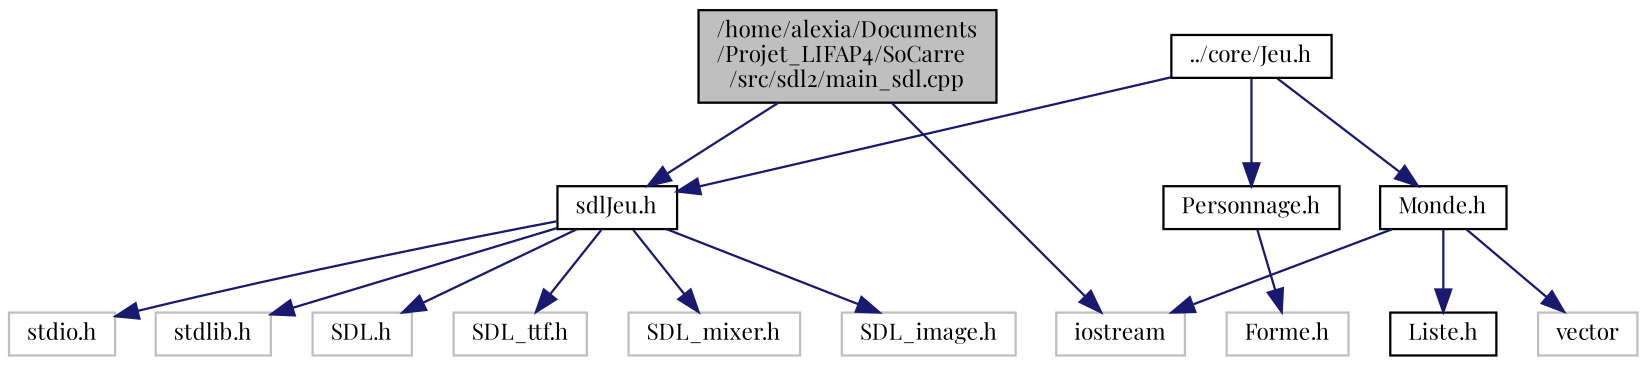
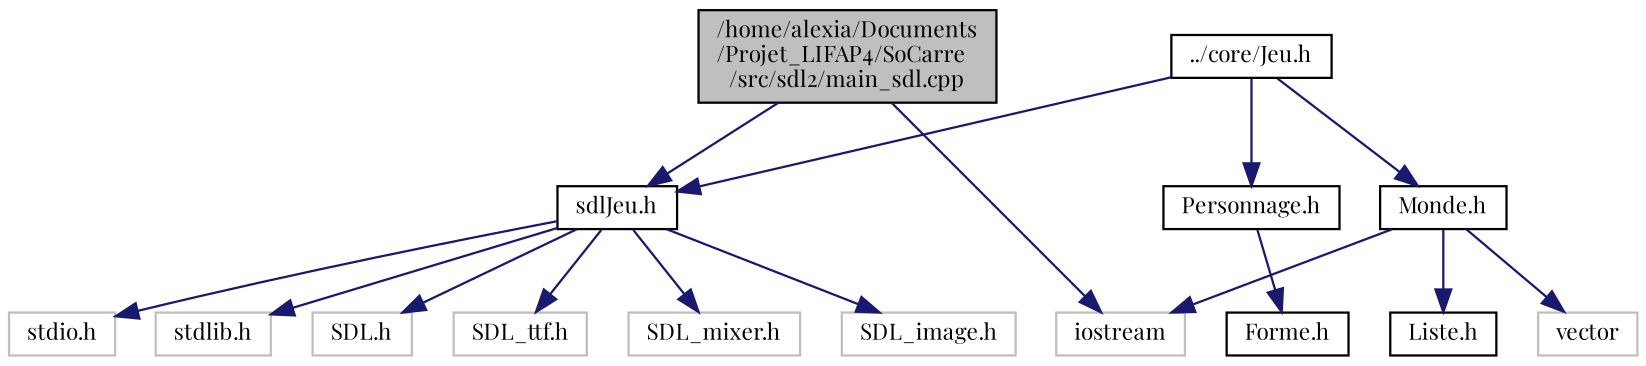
(1288, 334) -> (1288, 334)
